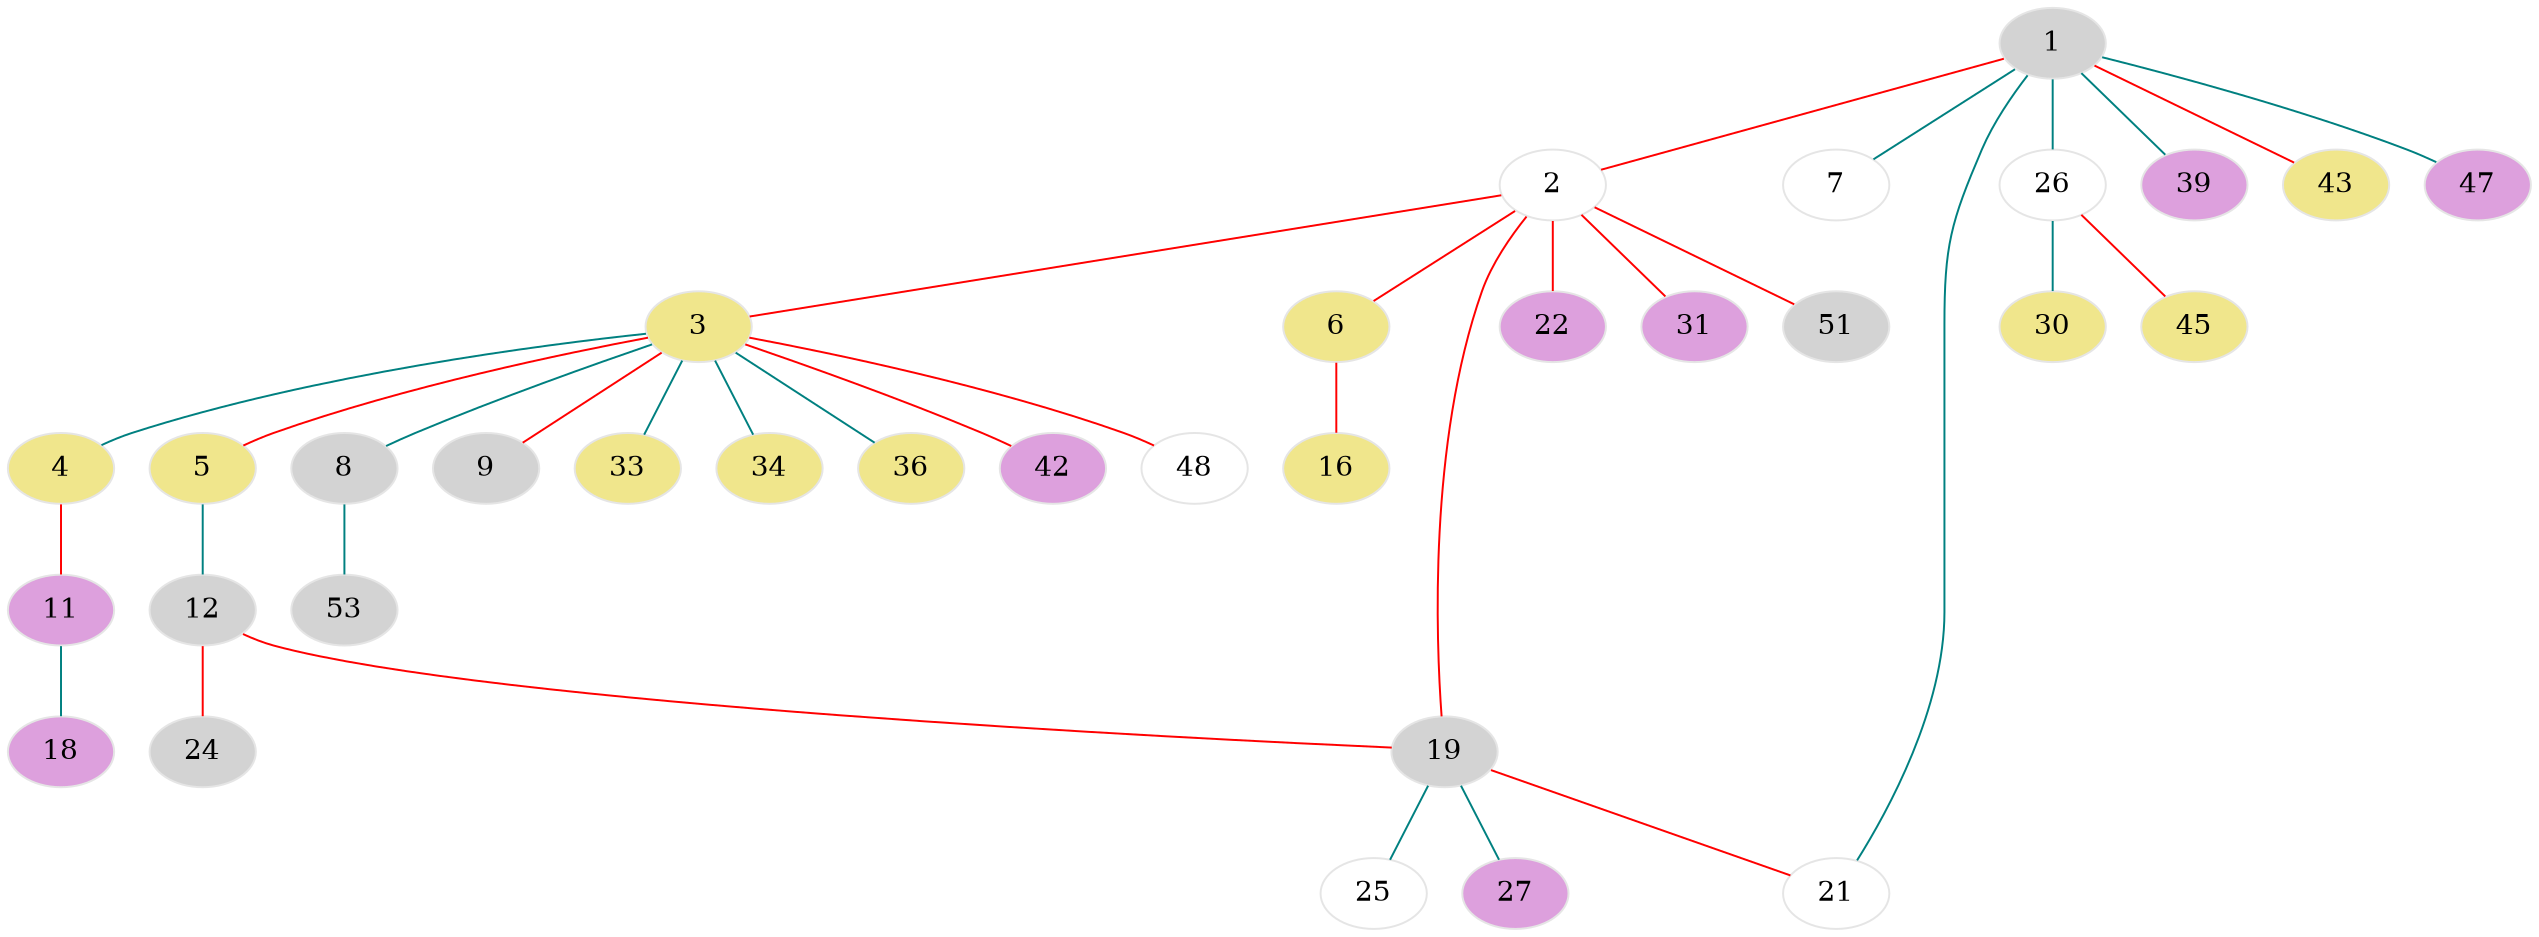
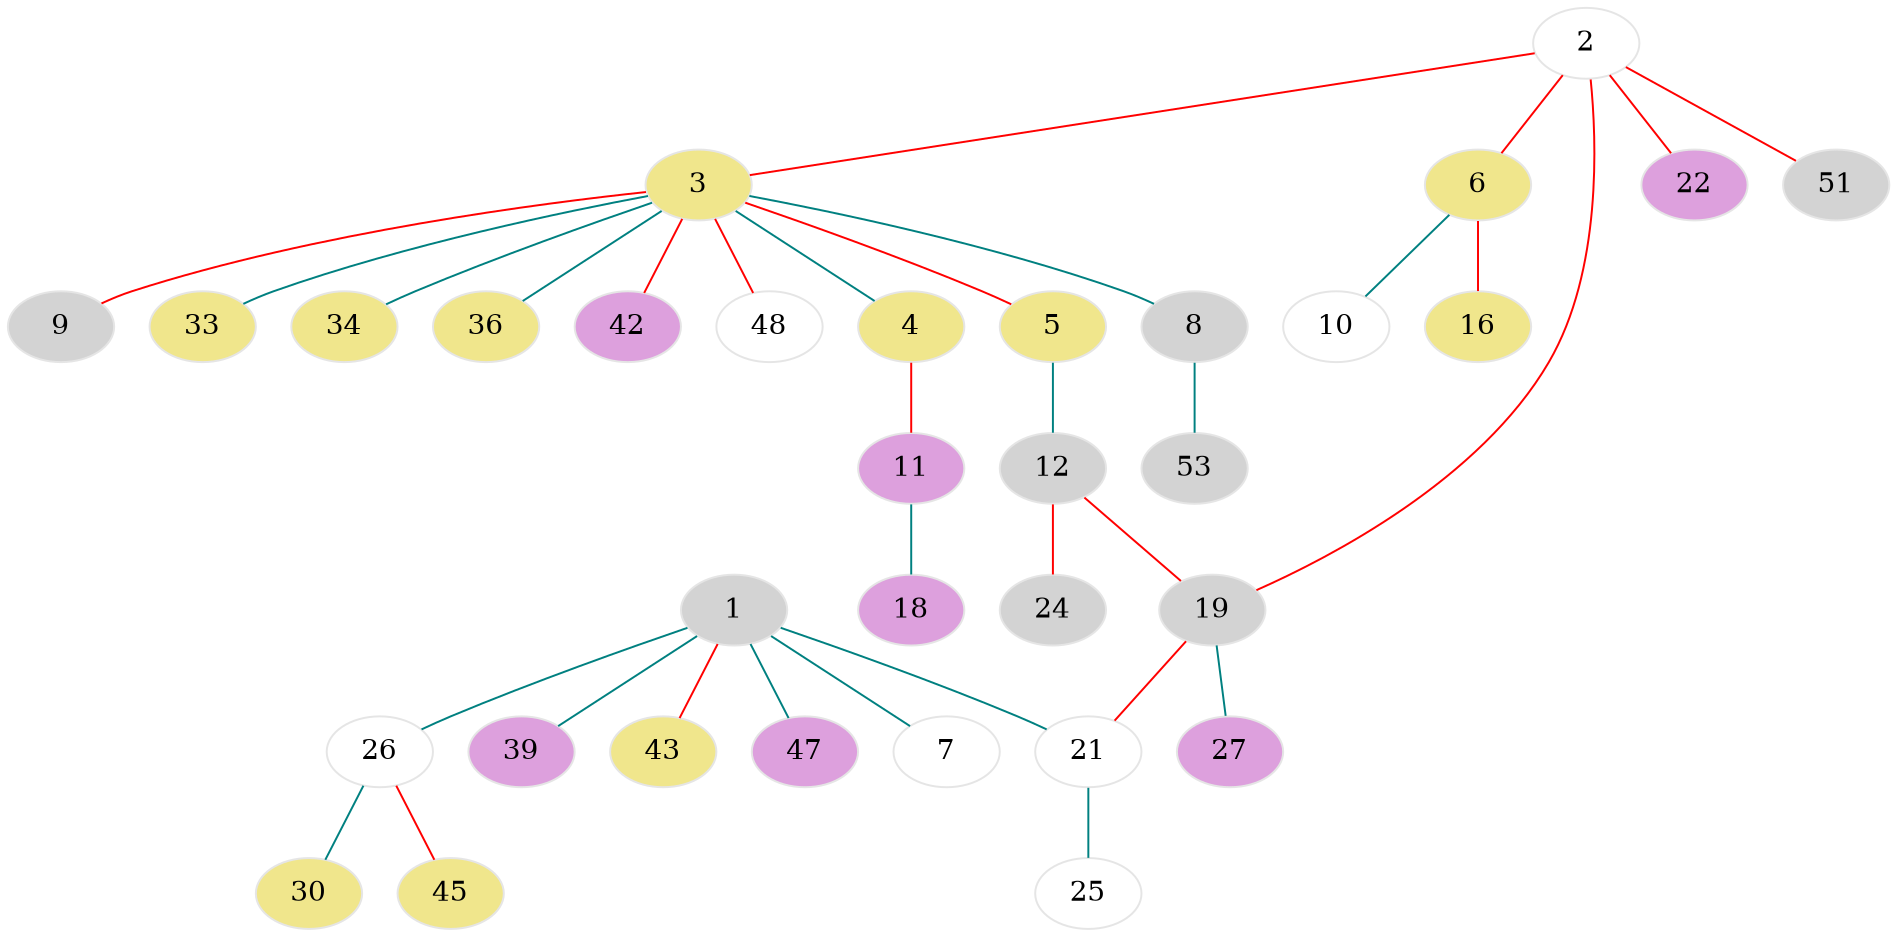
(1802, 114) -> none
none -> (1336, 327)
(1694, 327) -> none
(1409, 823) -> (1088, 823)
